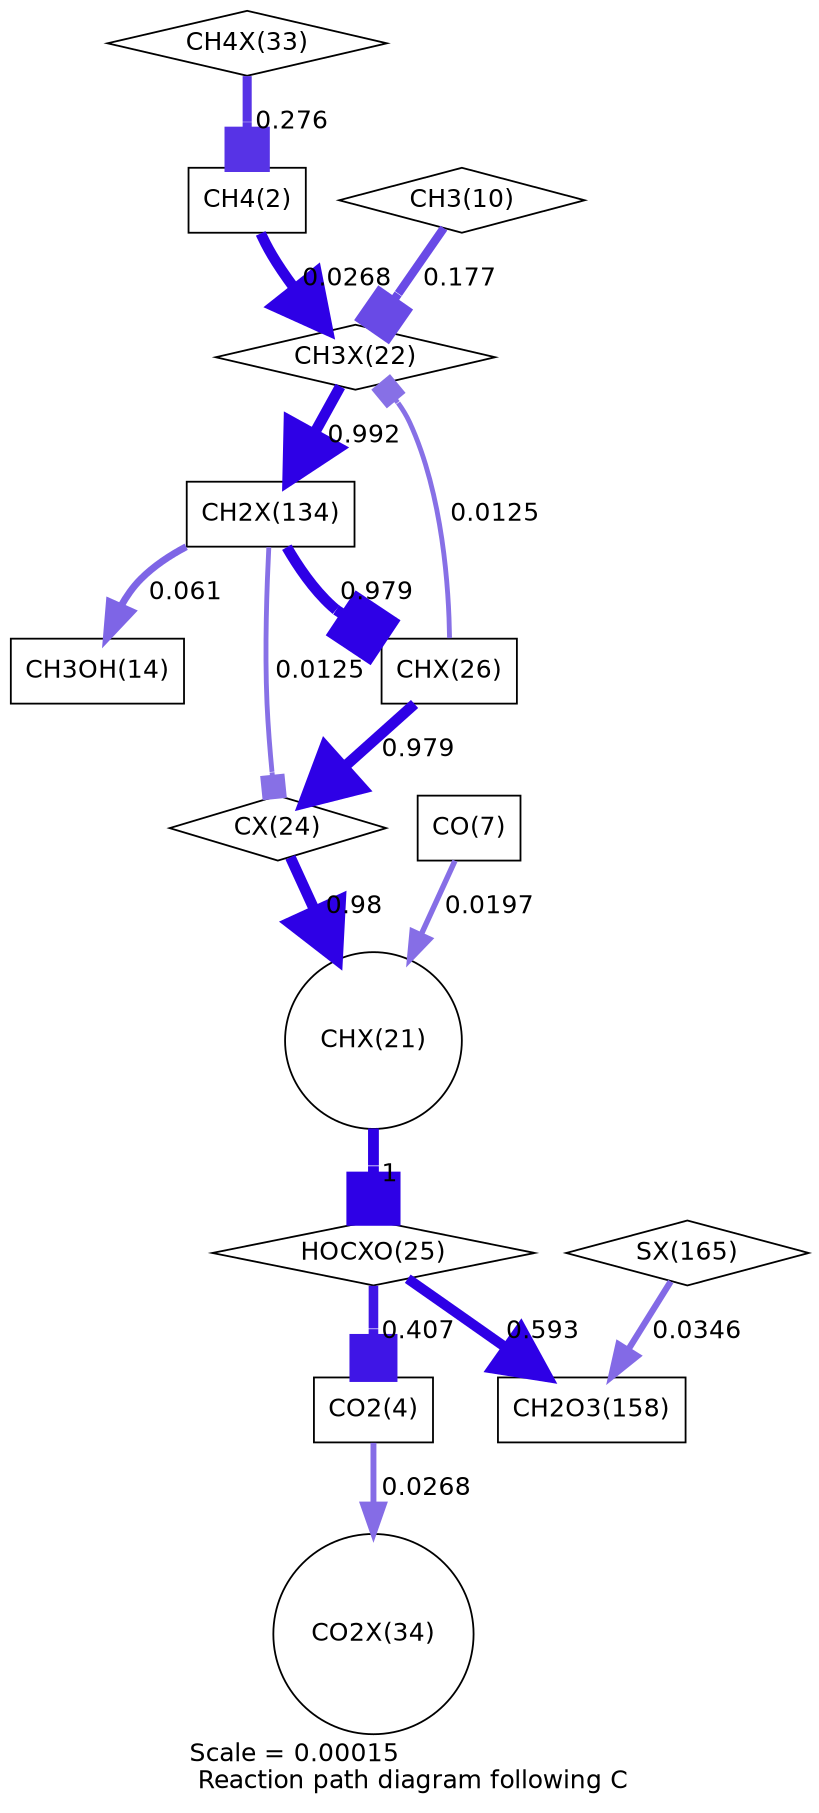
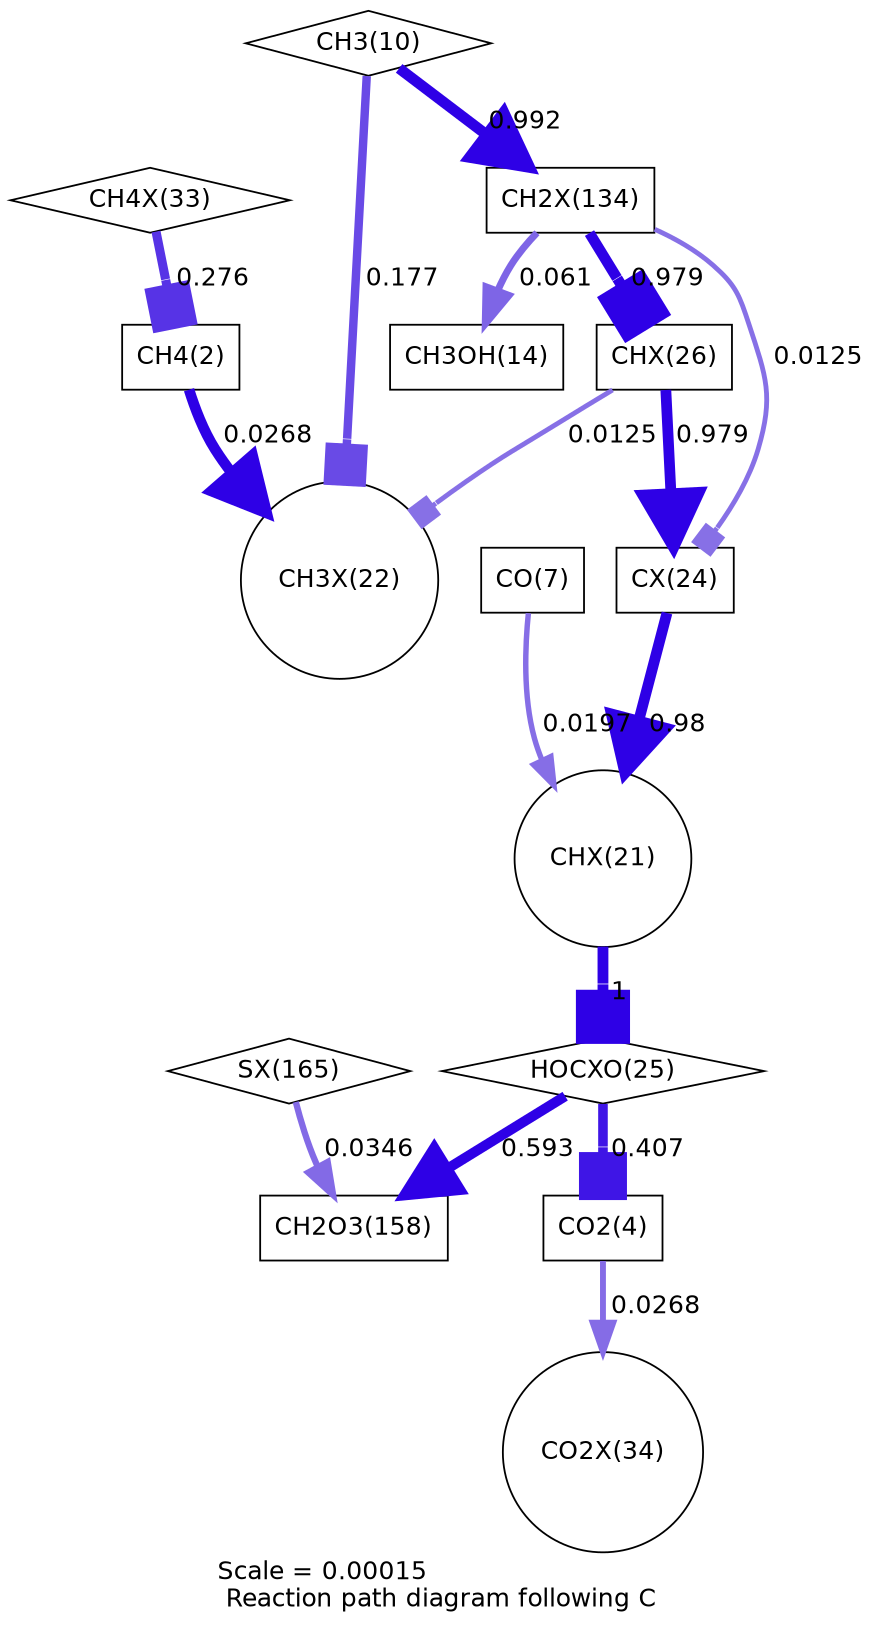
(355, 357) -> (340, 580)
(327, 410) -> (443, 101)
(278, 828) -> (675, 580)
